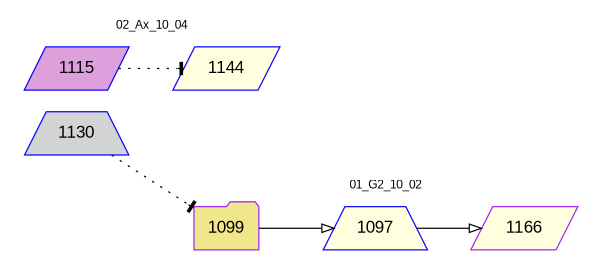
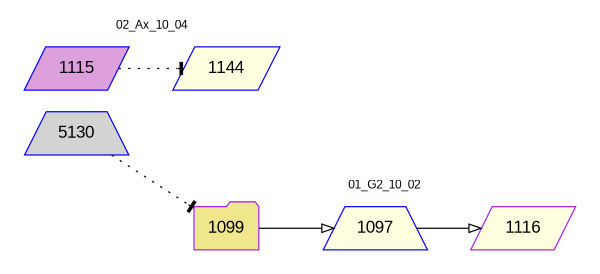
(77, 133) -> (77, 133)
(524, 228) -> (523, 228)
